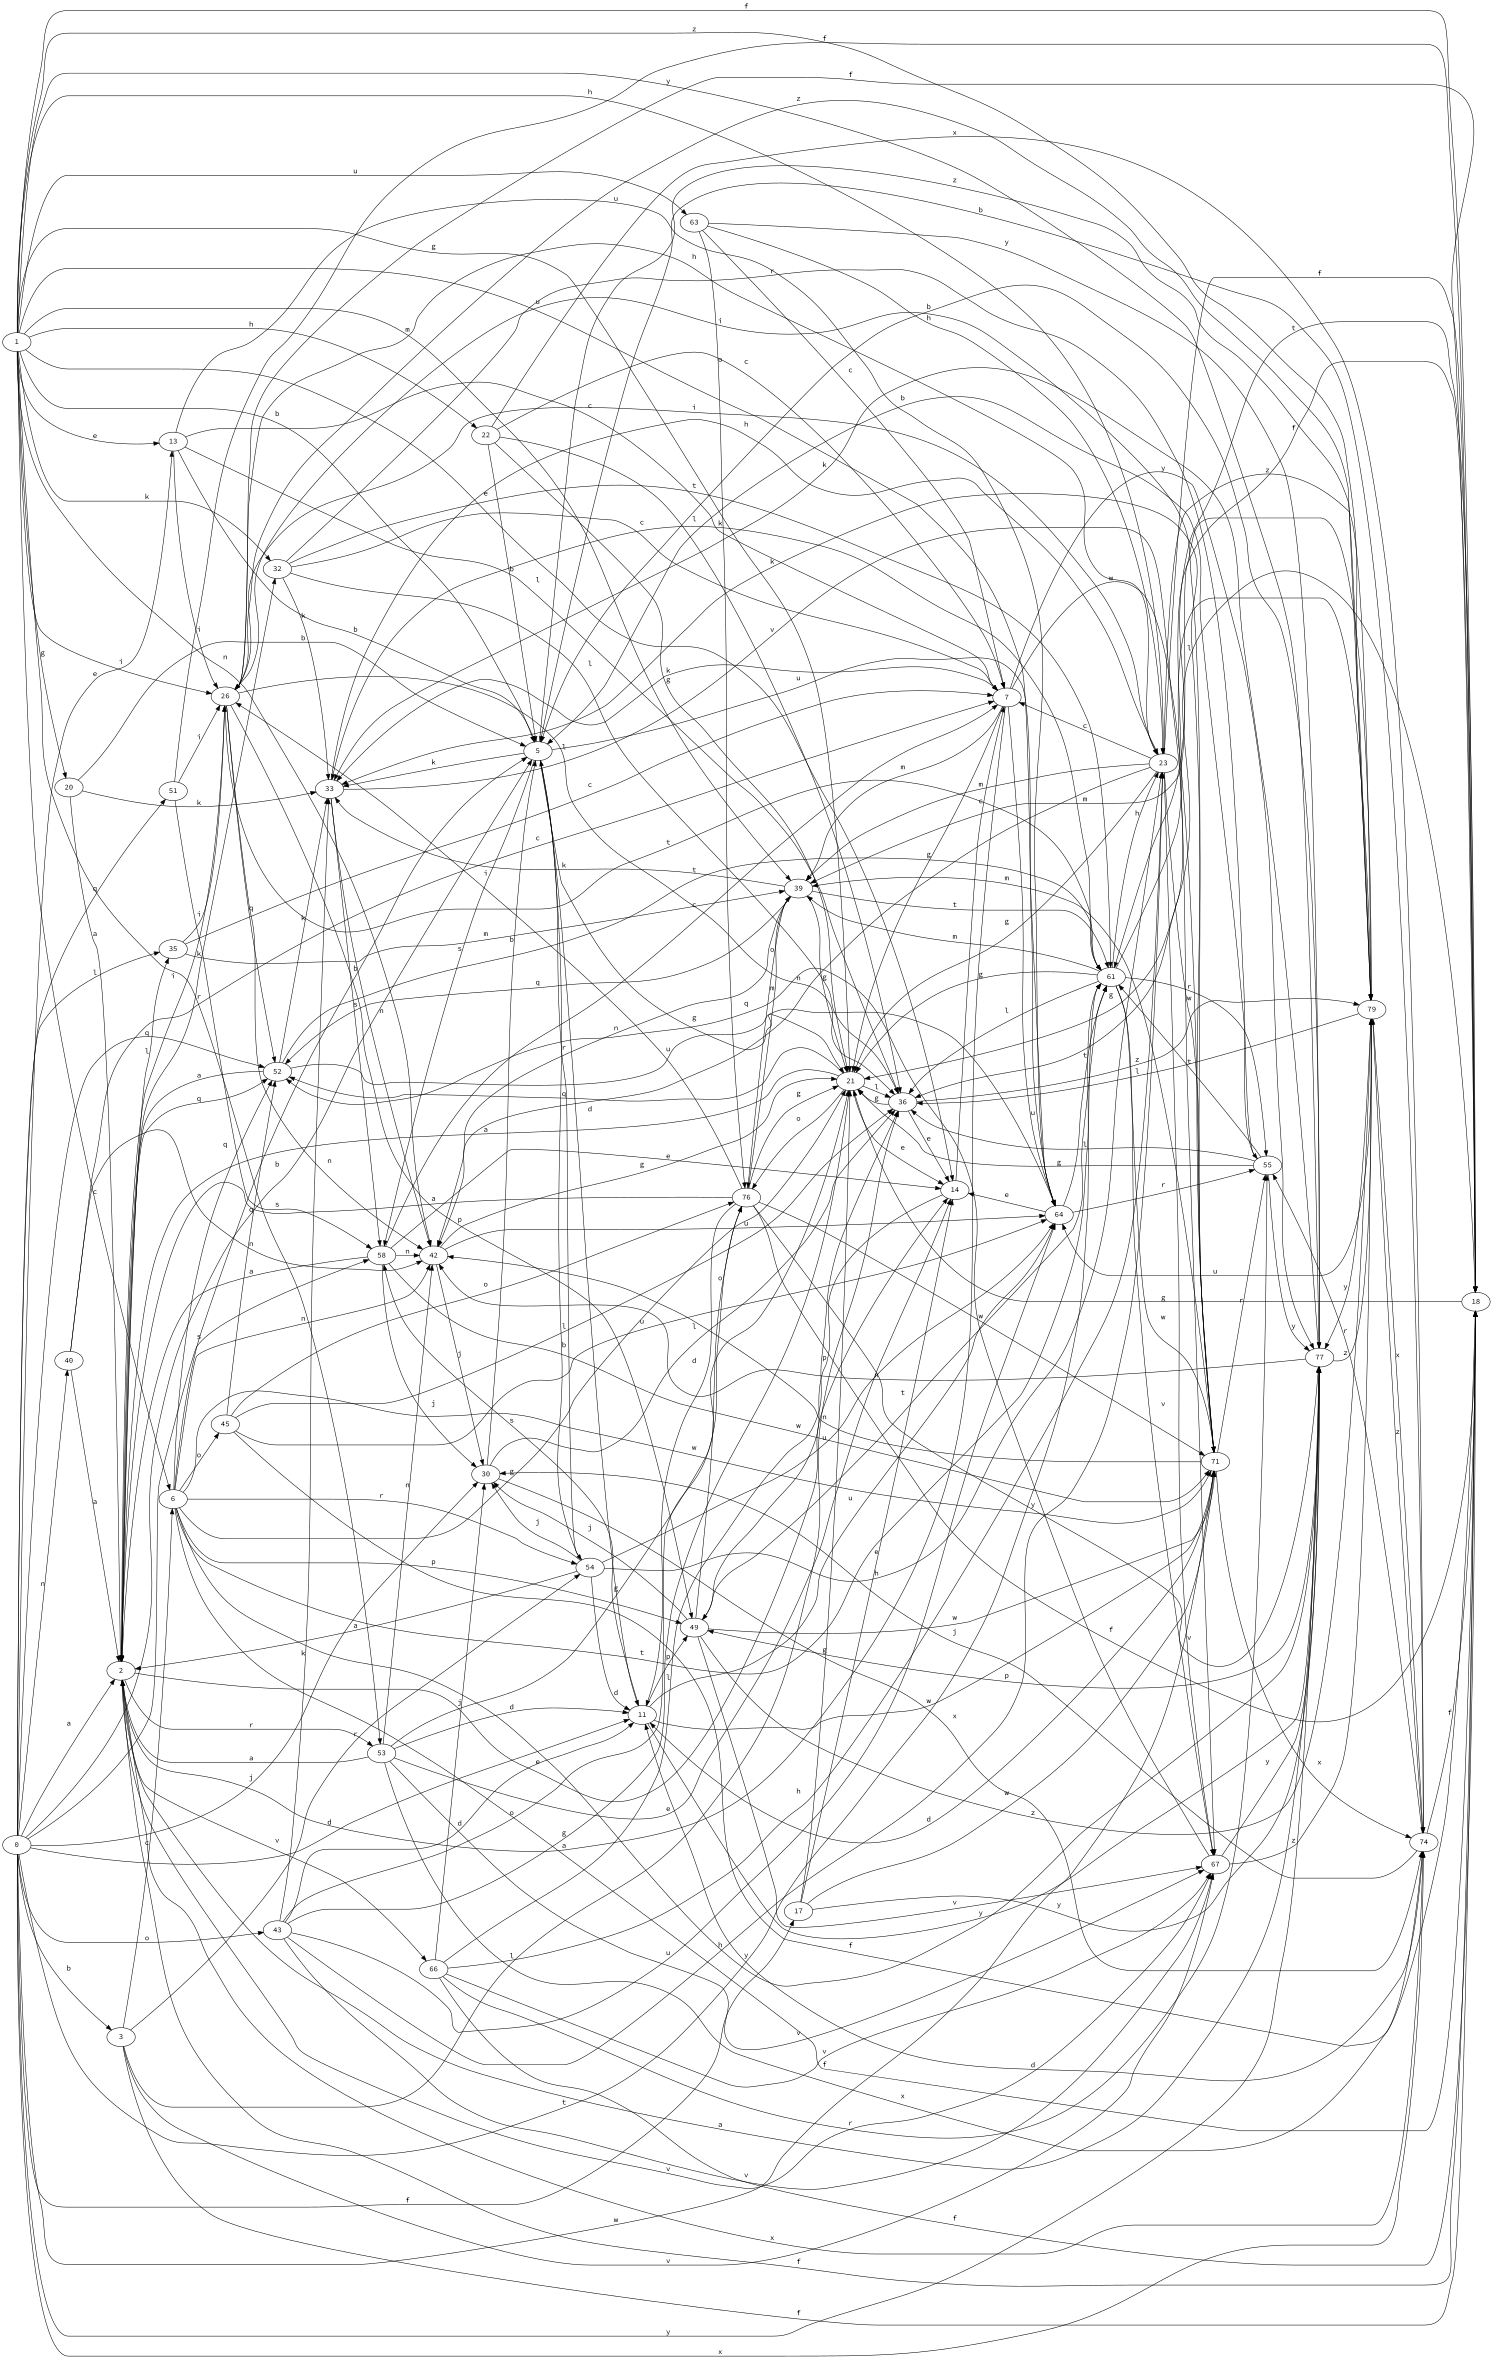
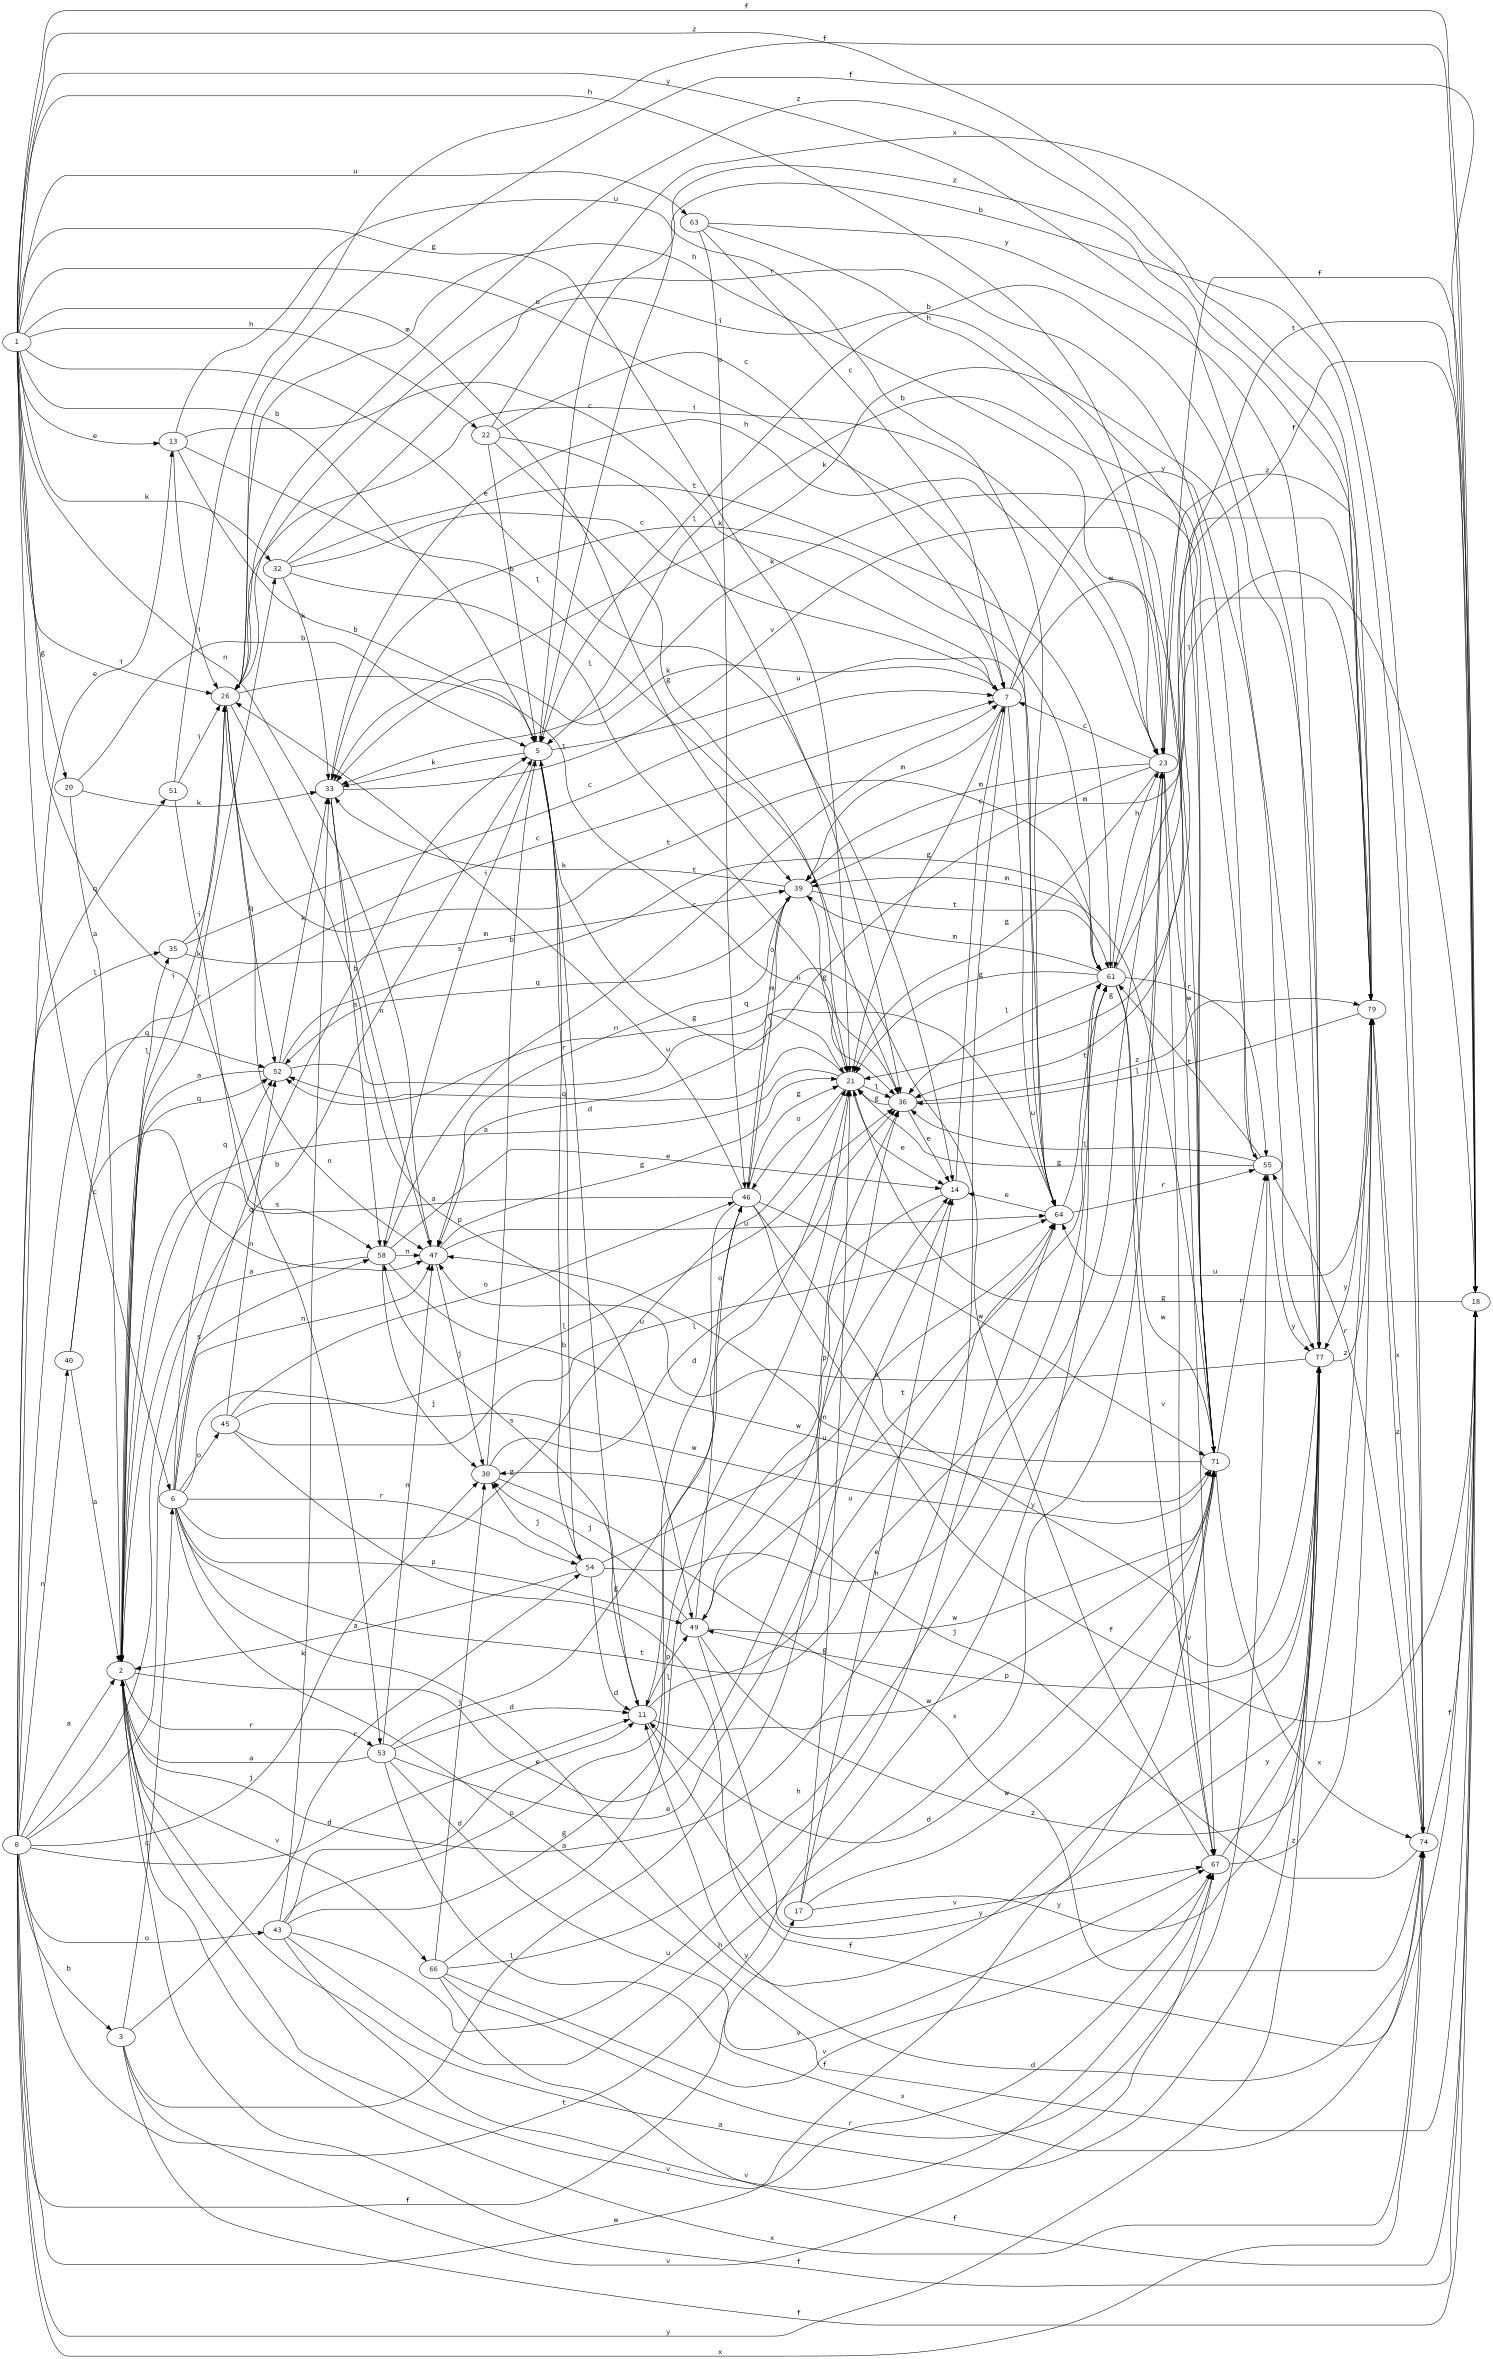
(746, 1198) -> (746, 1198)
(434, 1255) -> (434, 1255)
